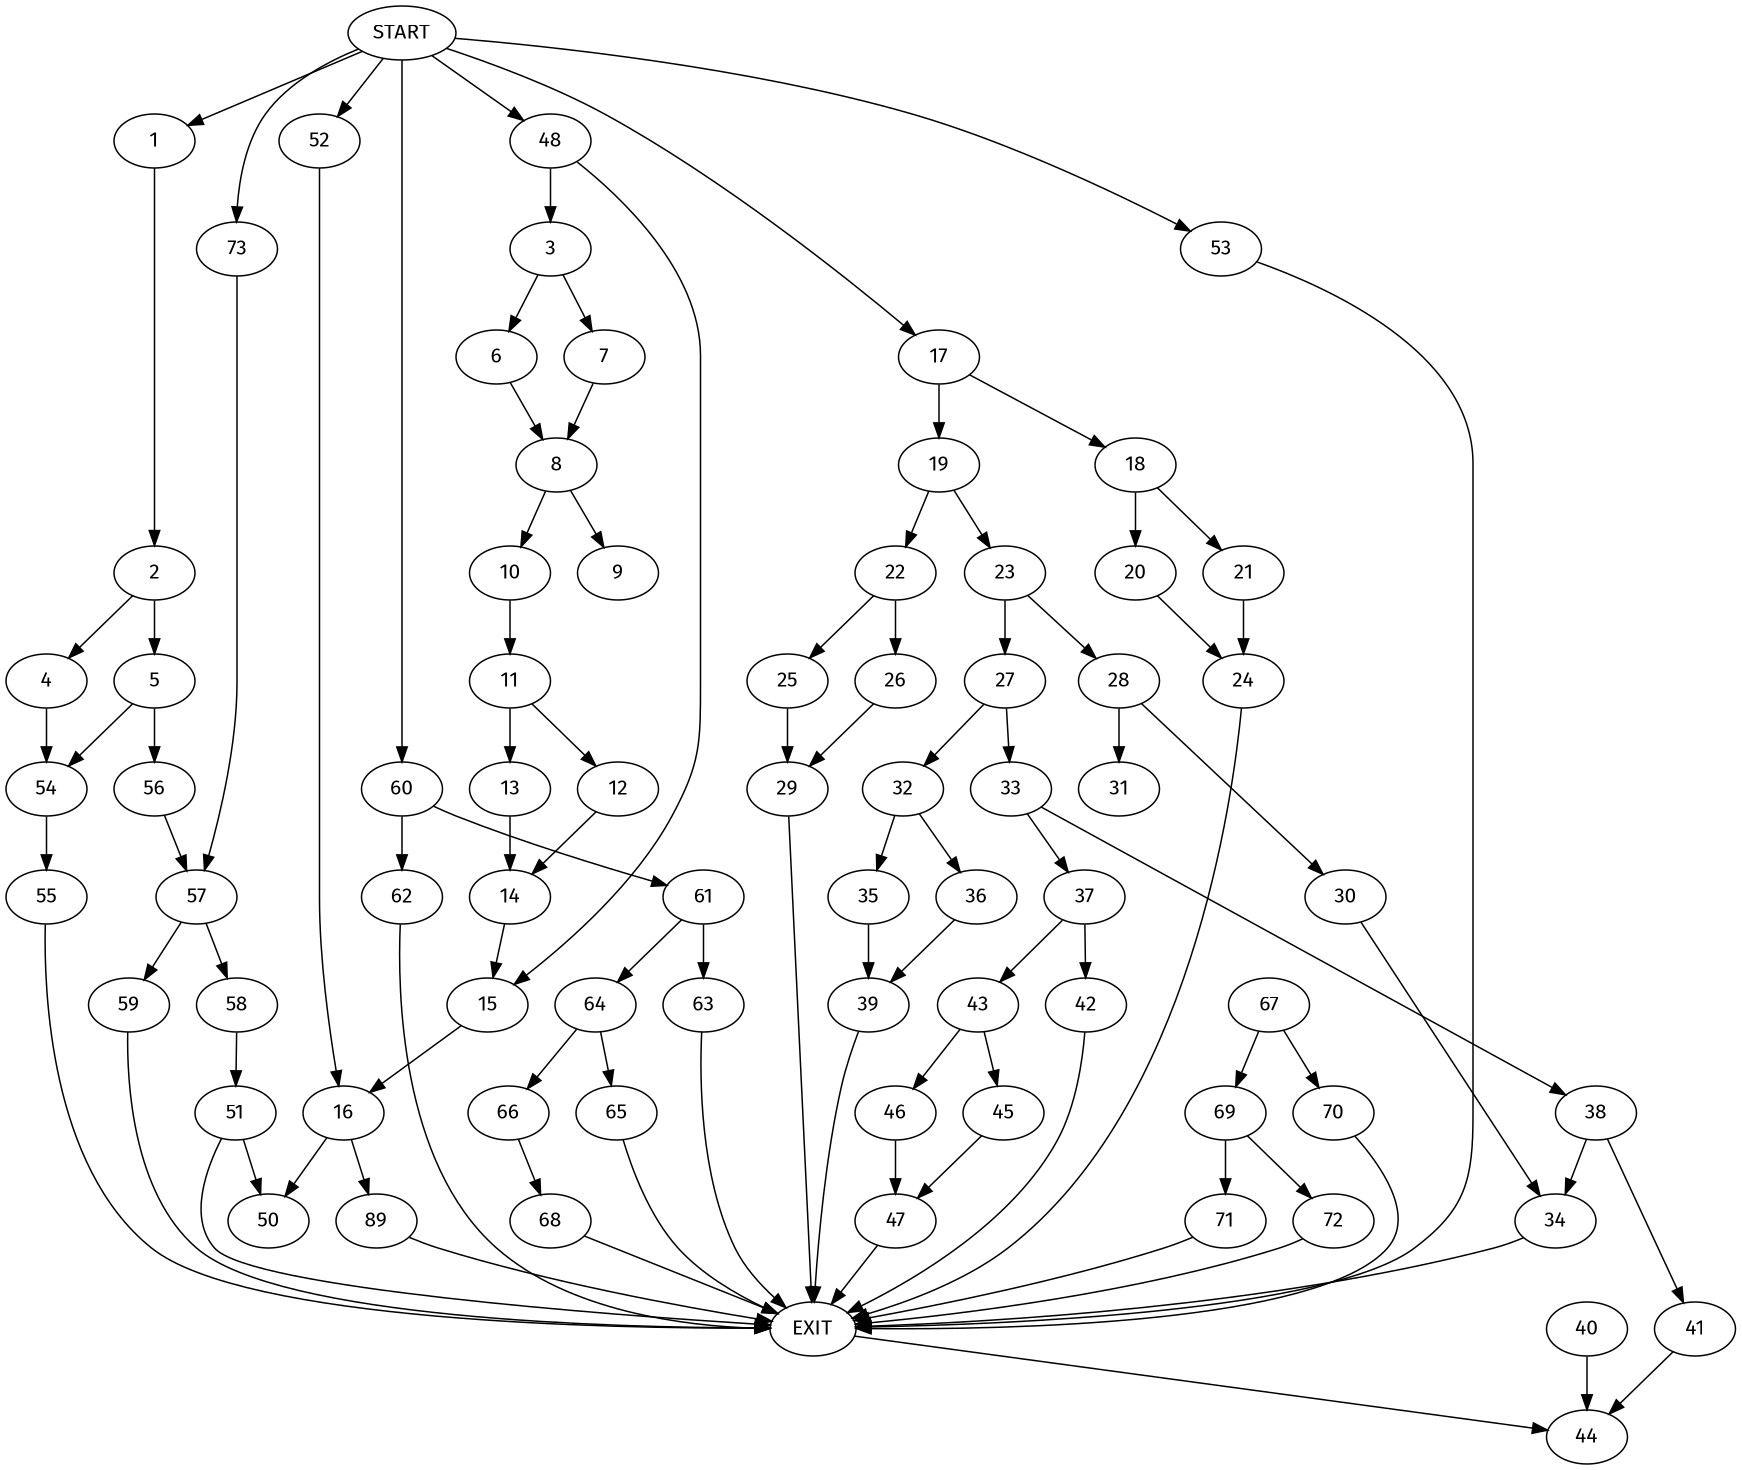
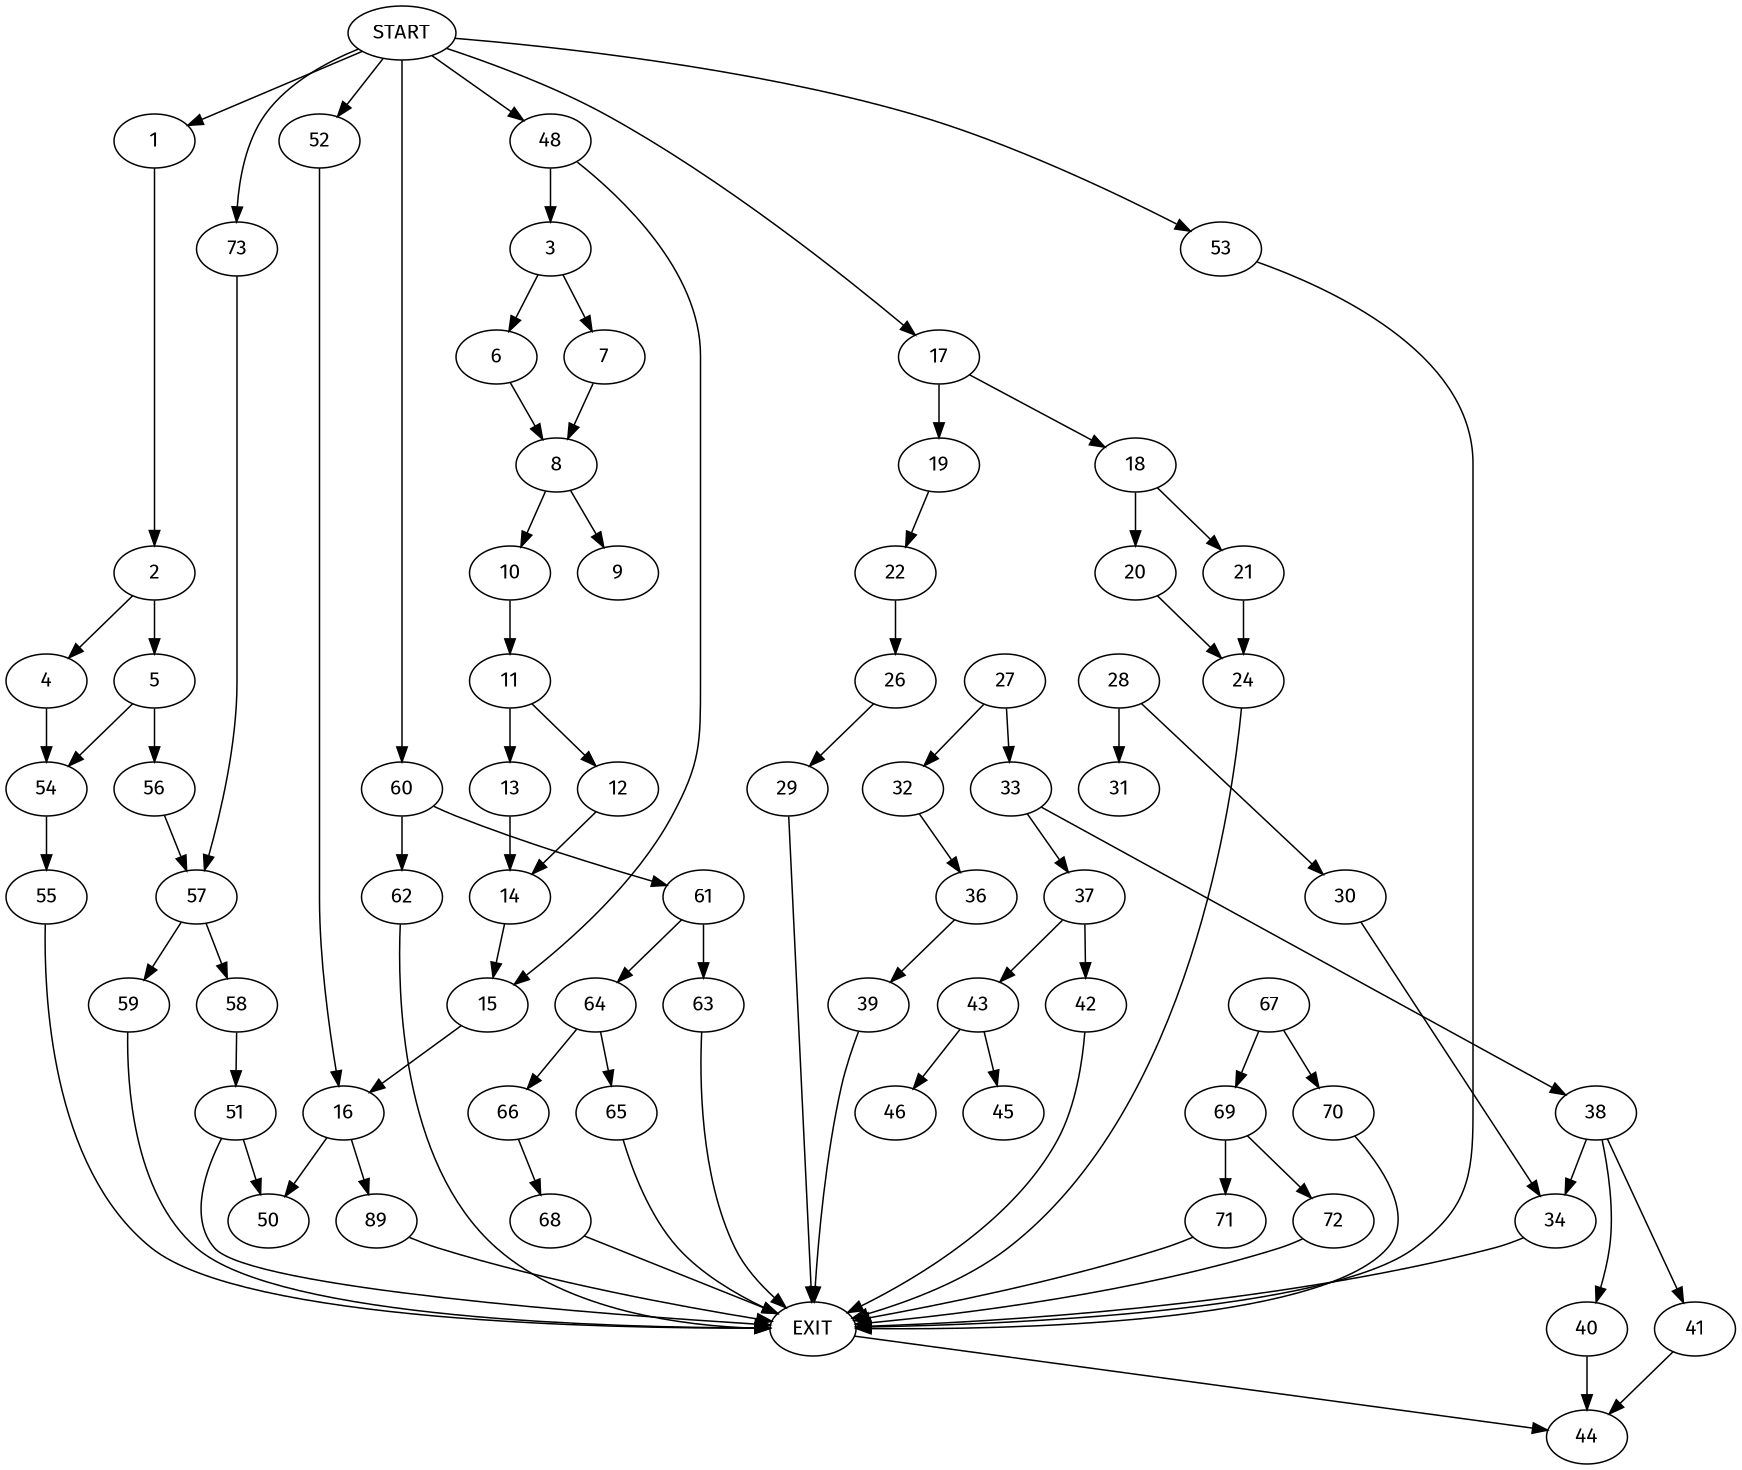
(1005, 573) -> none
(788, 681) -> none
(868, 897) -> none
none -> (1611, 1214)
(896, 1221) -> none
